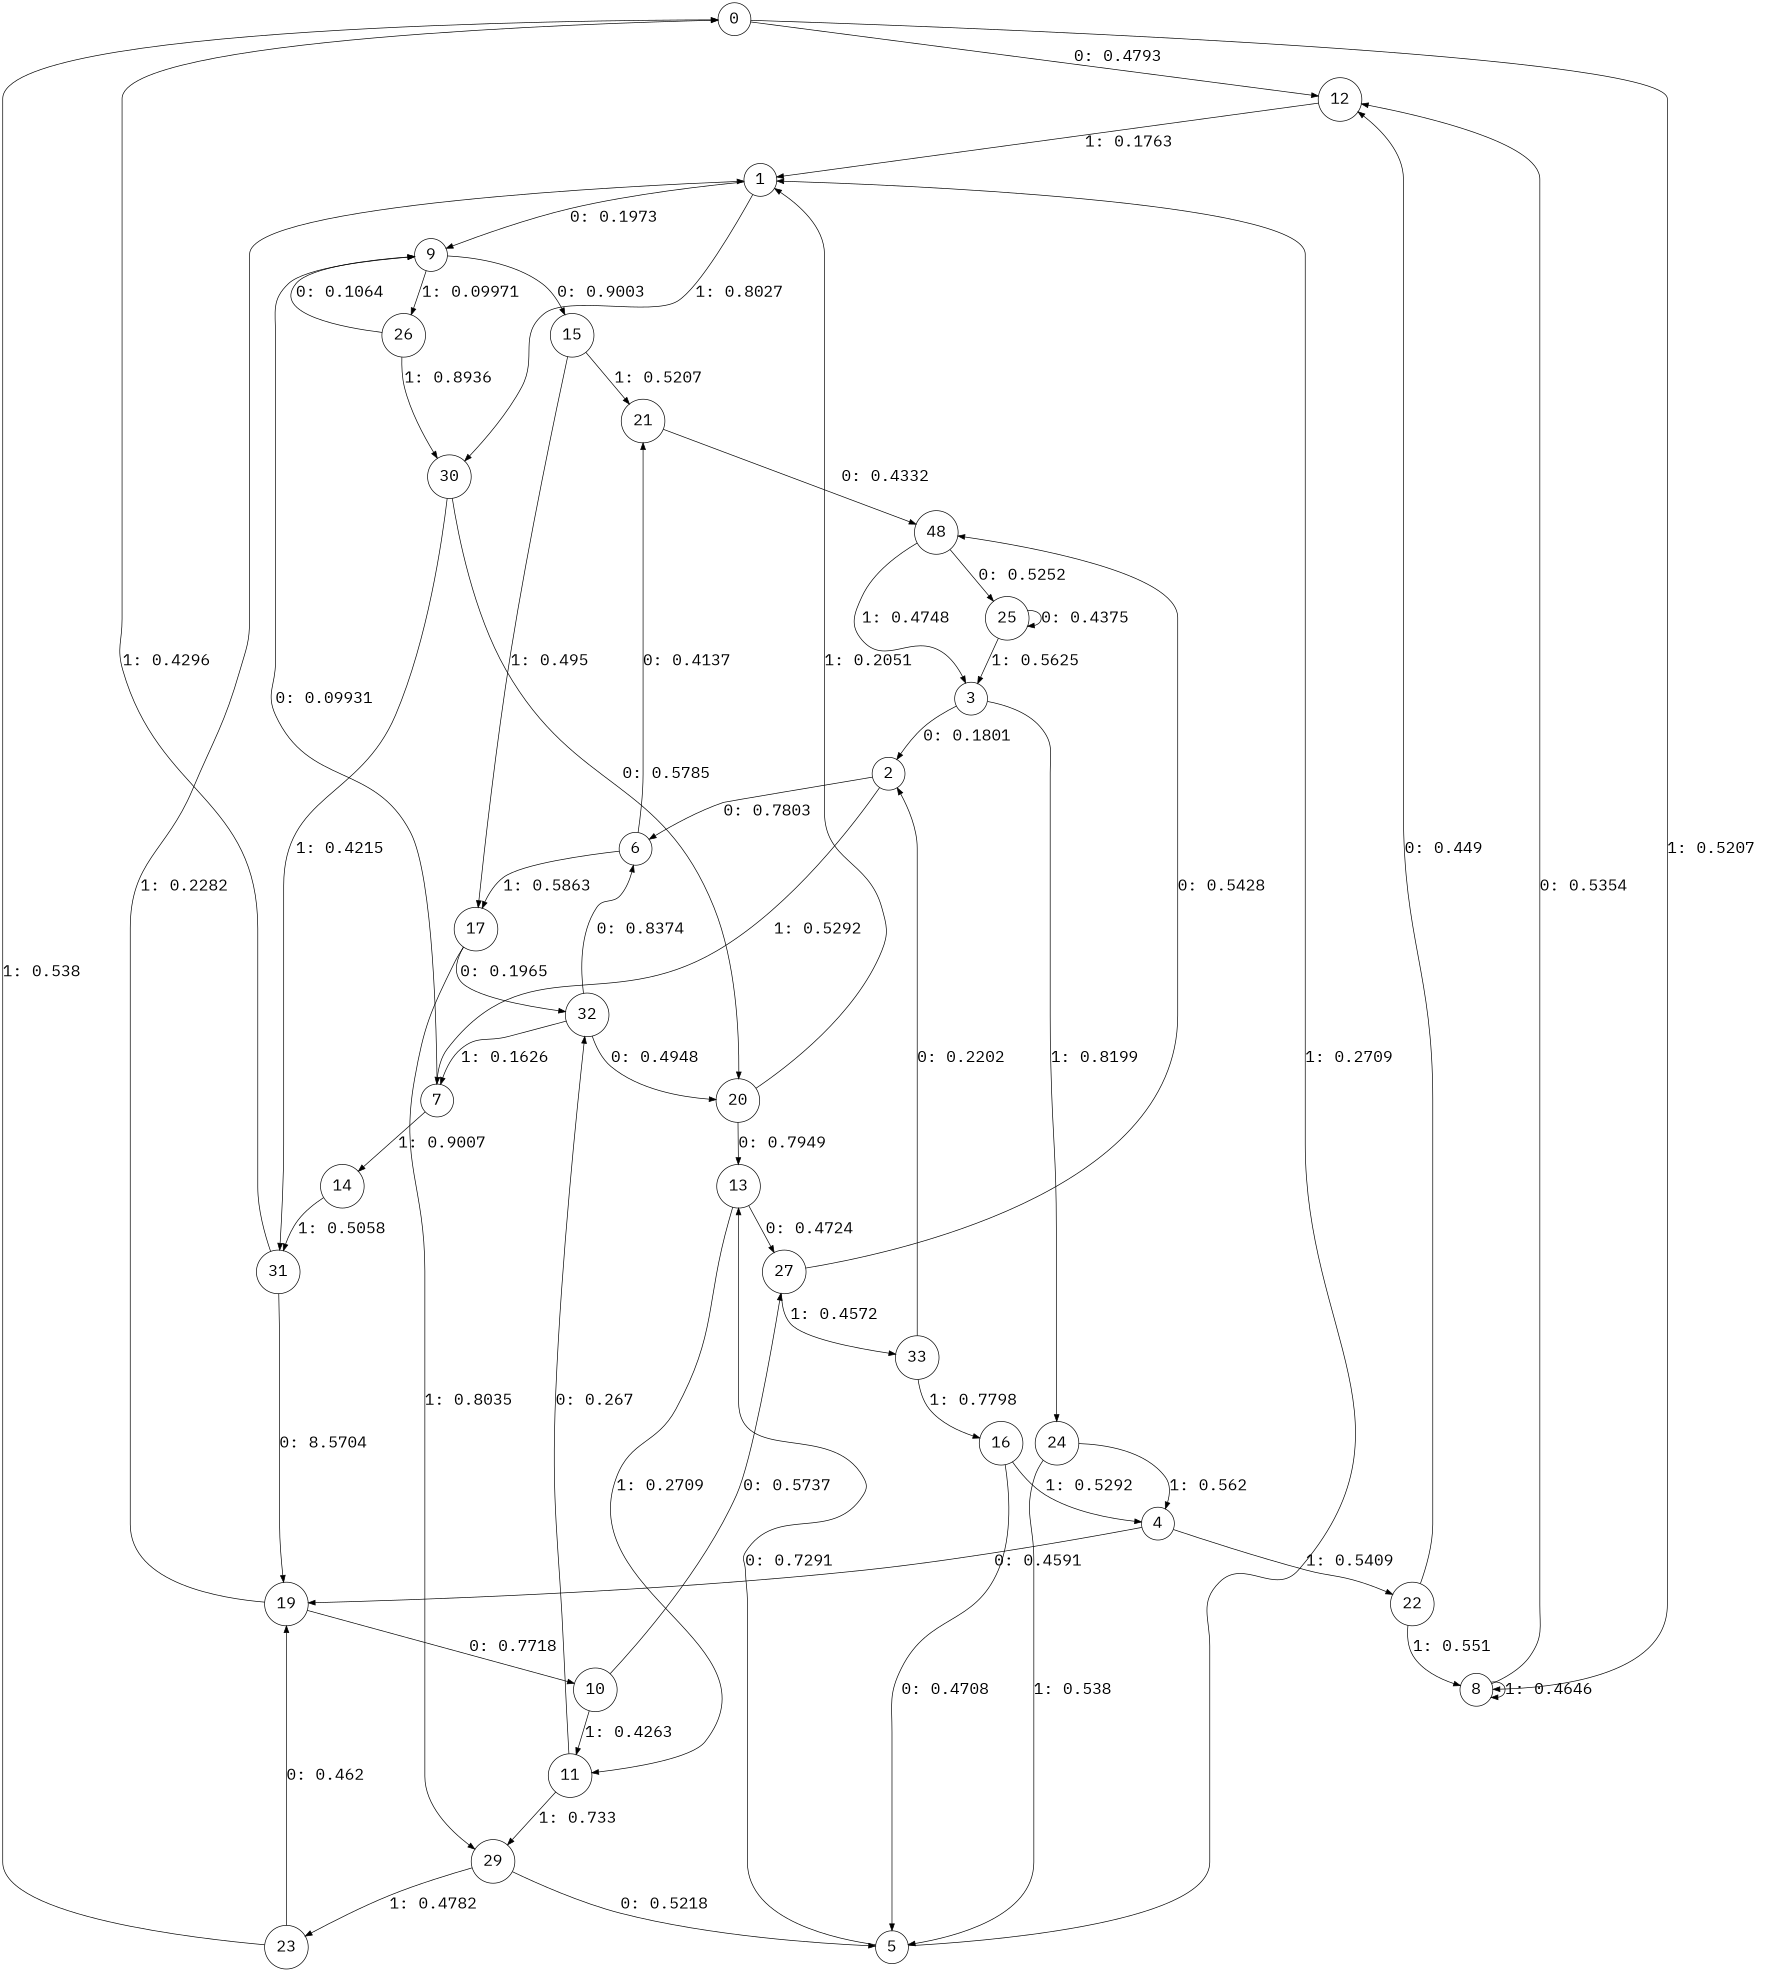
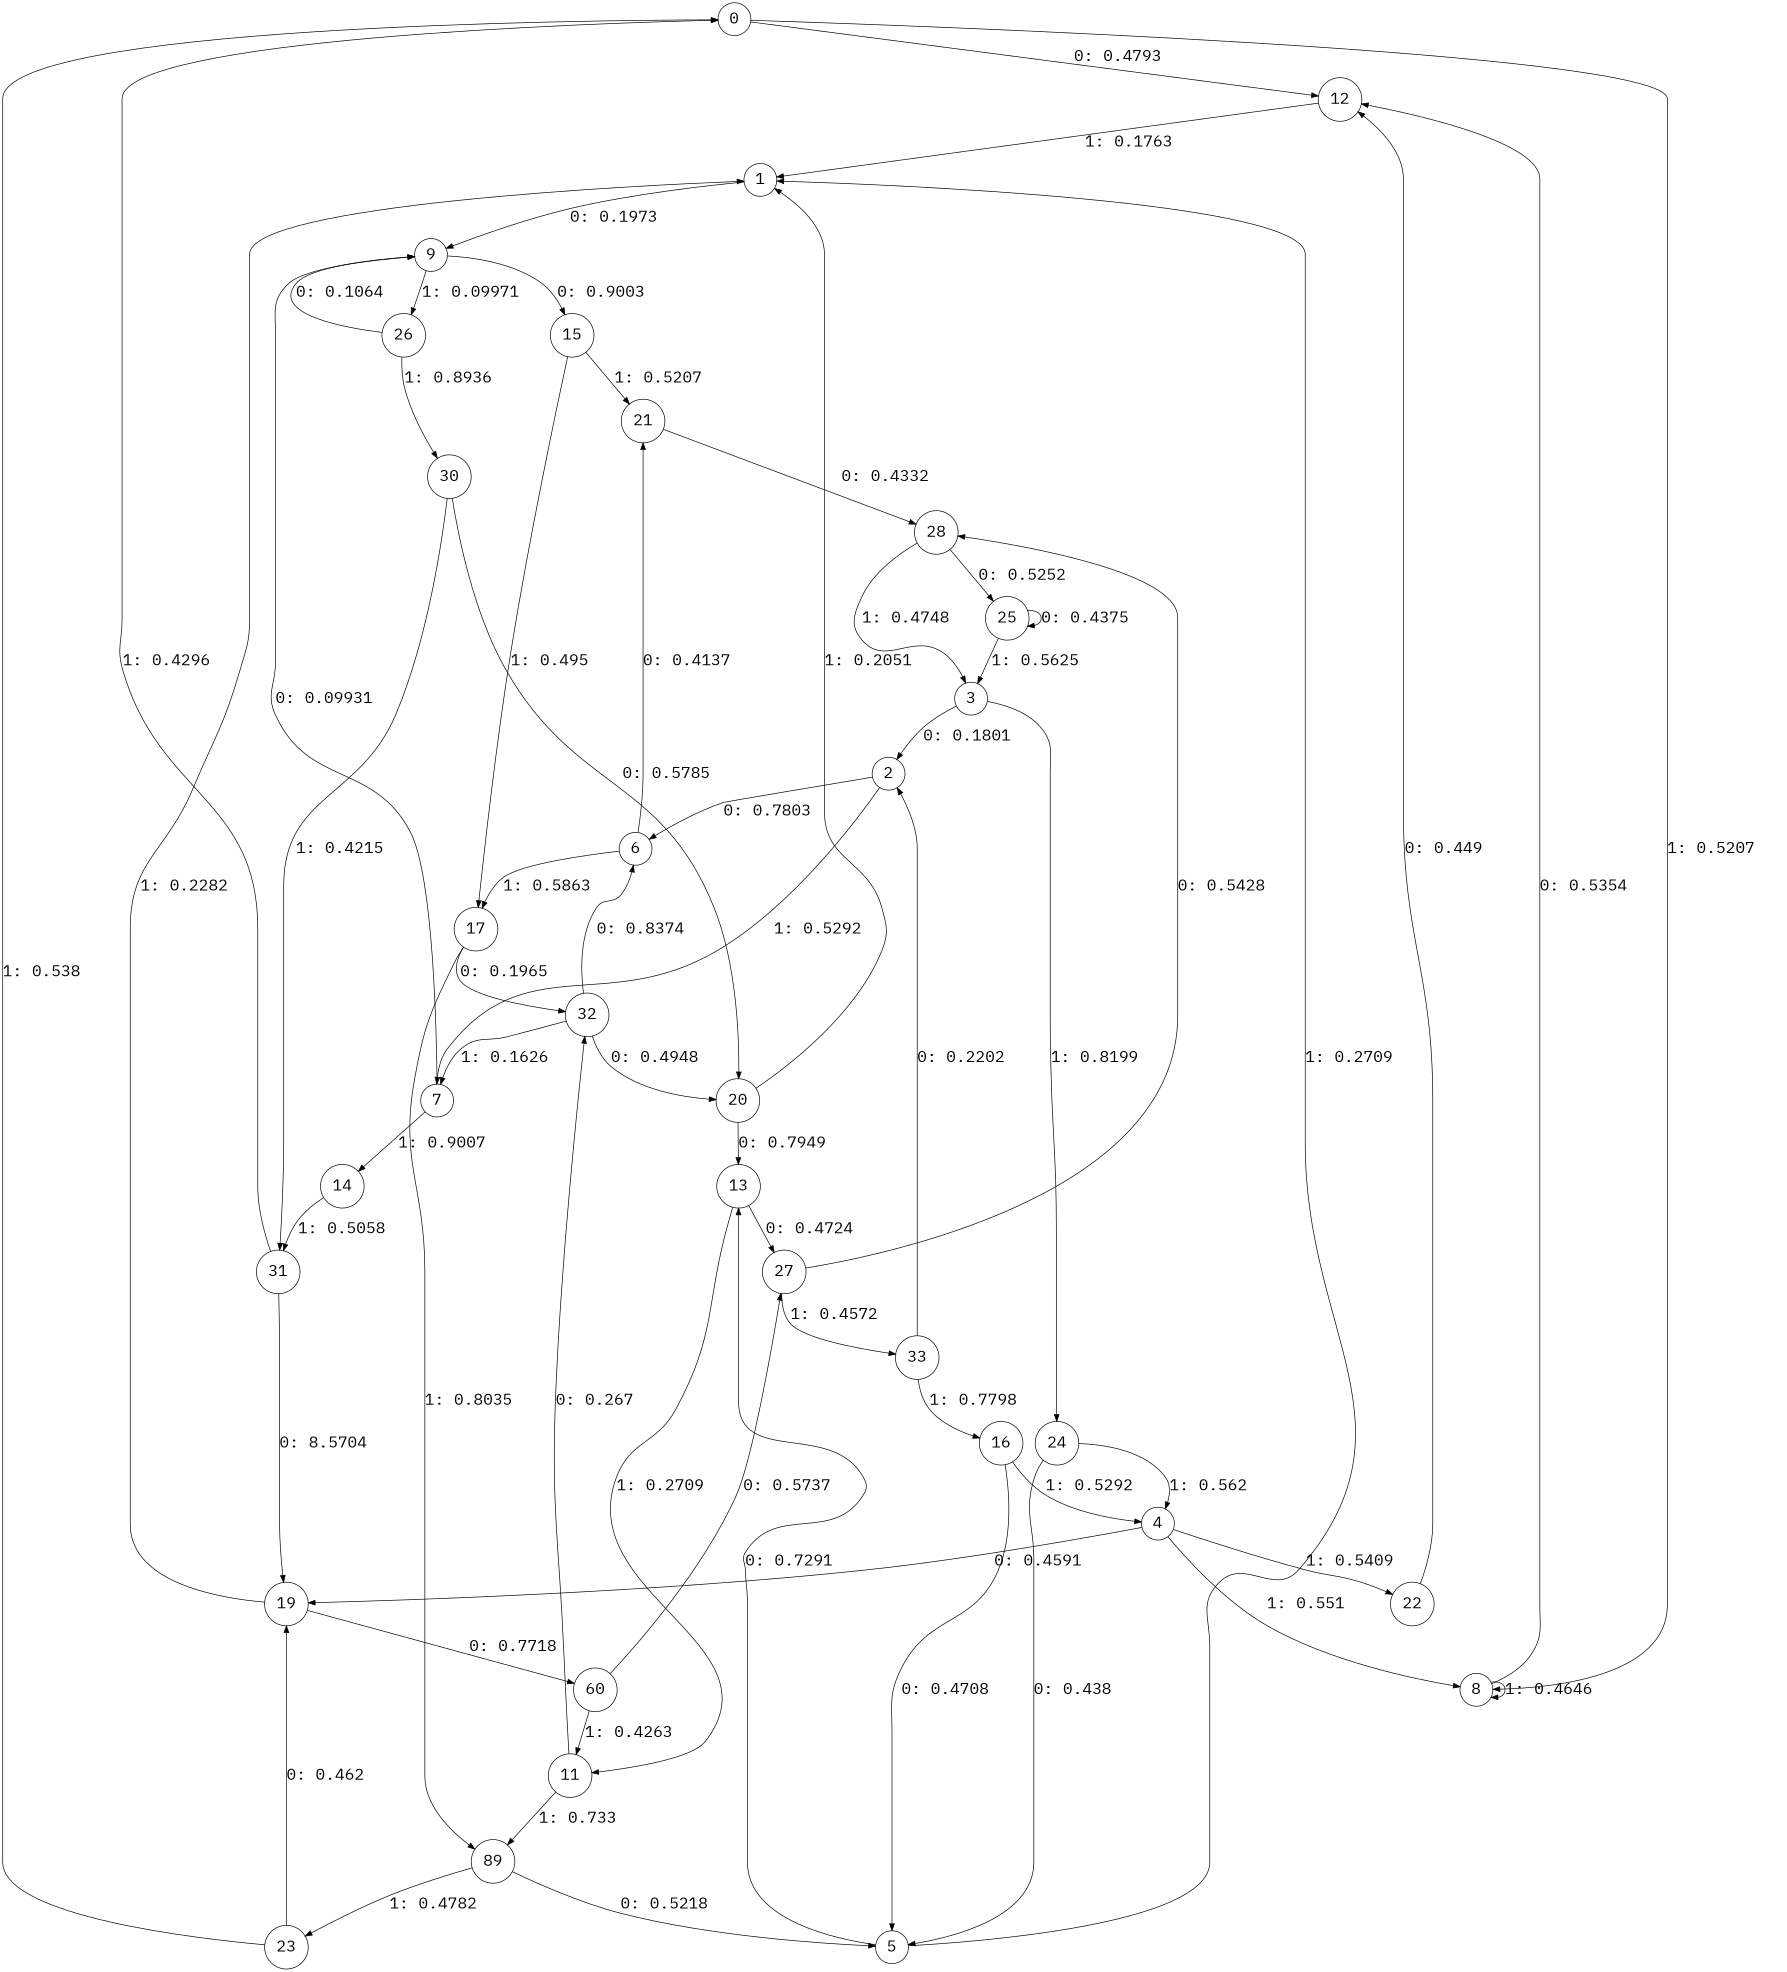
(593, 306) -> none
(936, 532) -> (936, 532)
(1419, 1663) -> (1295, 1640)
(595, 1690) -> (595, 1690)
(1092, 1690) -> (1092, 1690)
(493, 1861) -> (493, 1861)
